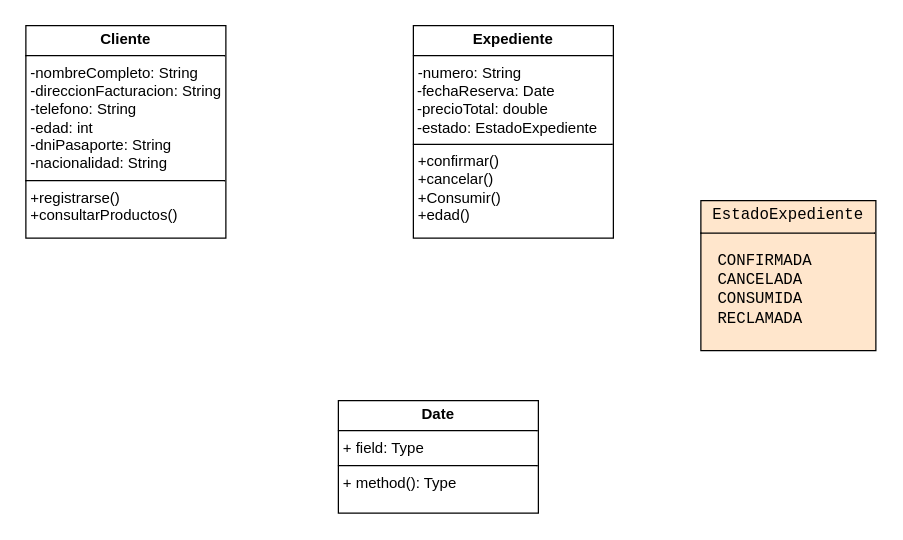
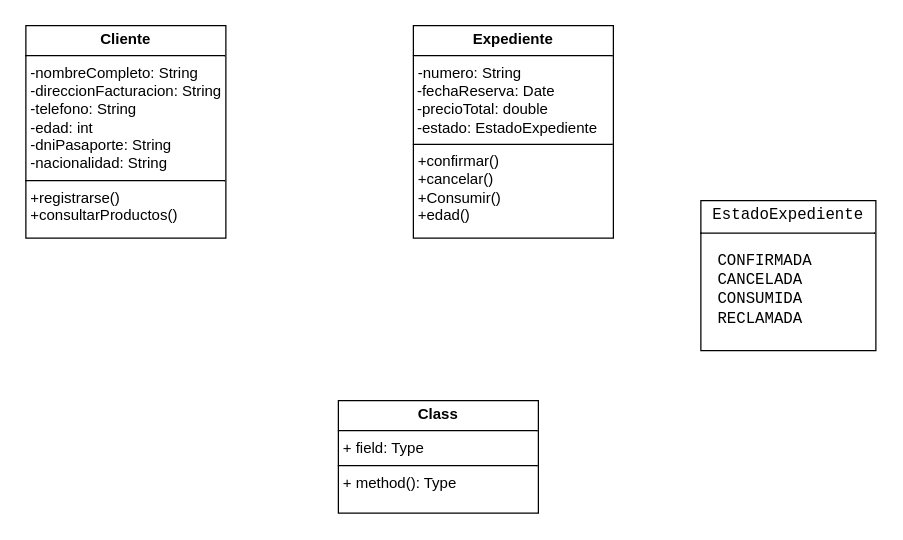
(788, 276) -> (788, 276)
(399, 428) -> (399, 428)
